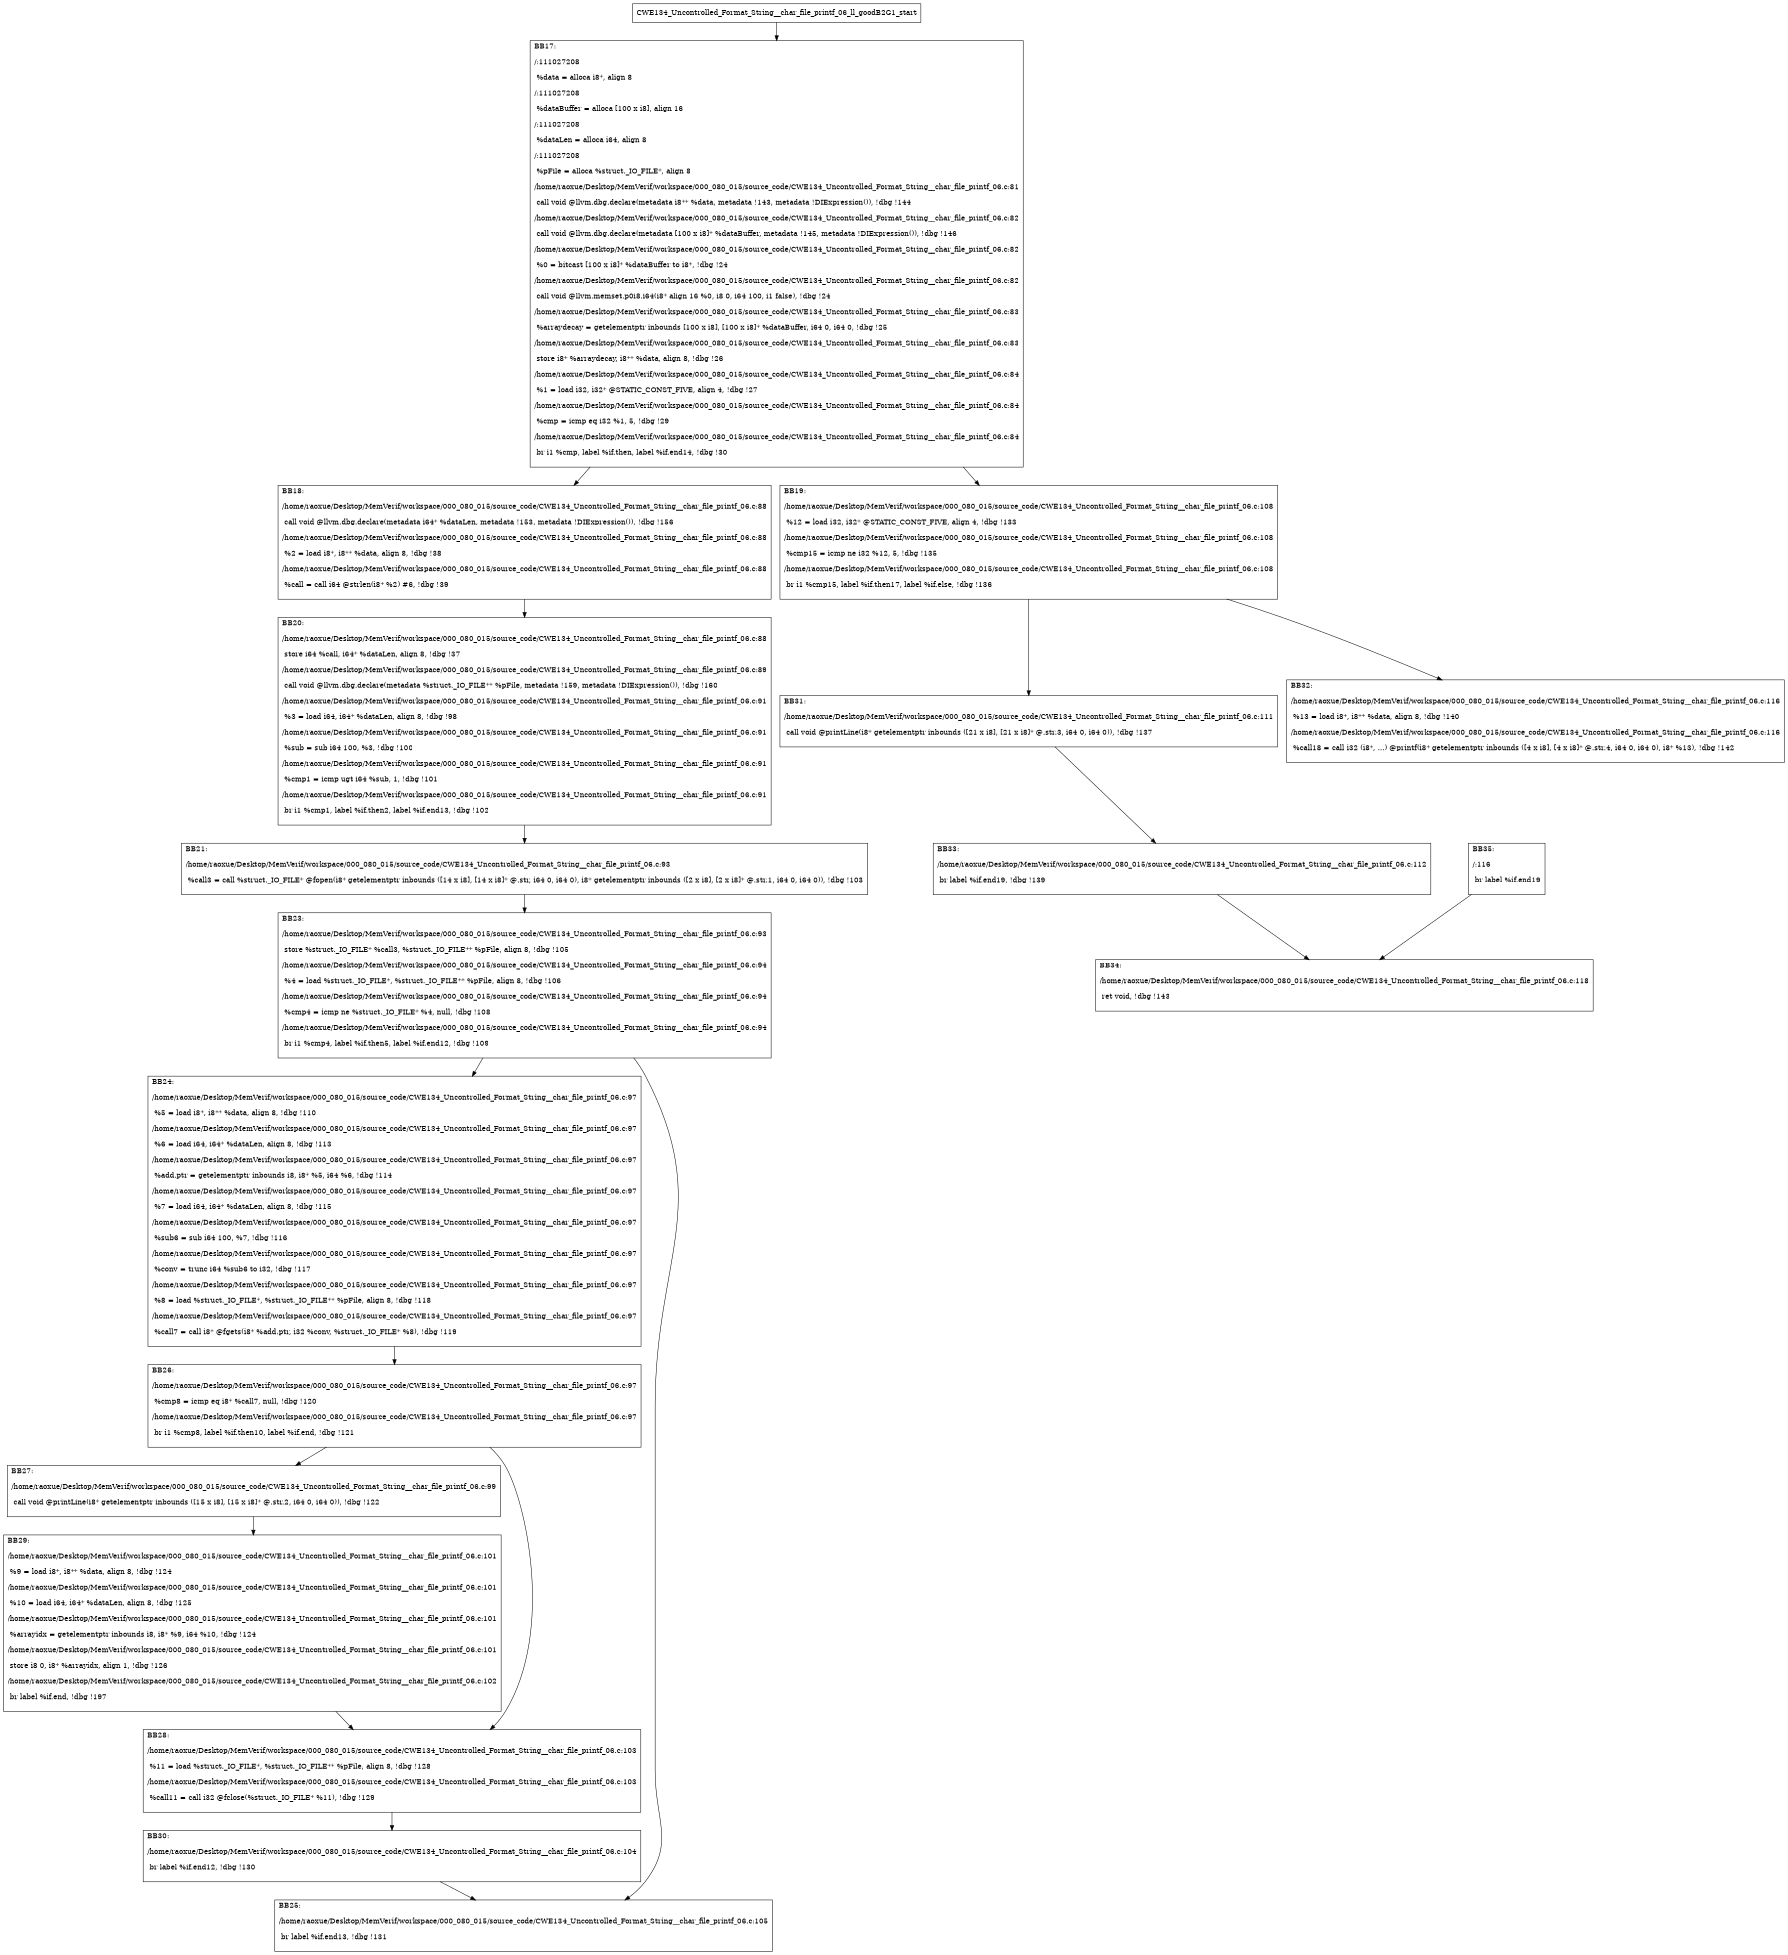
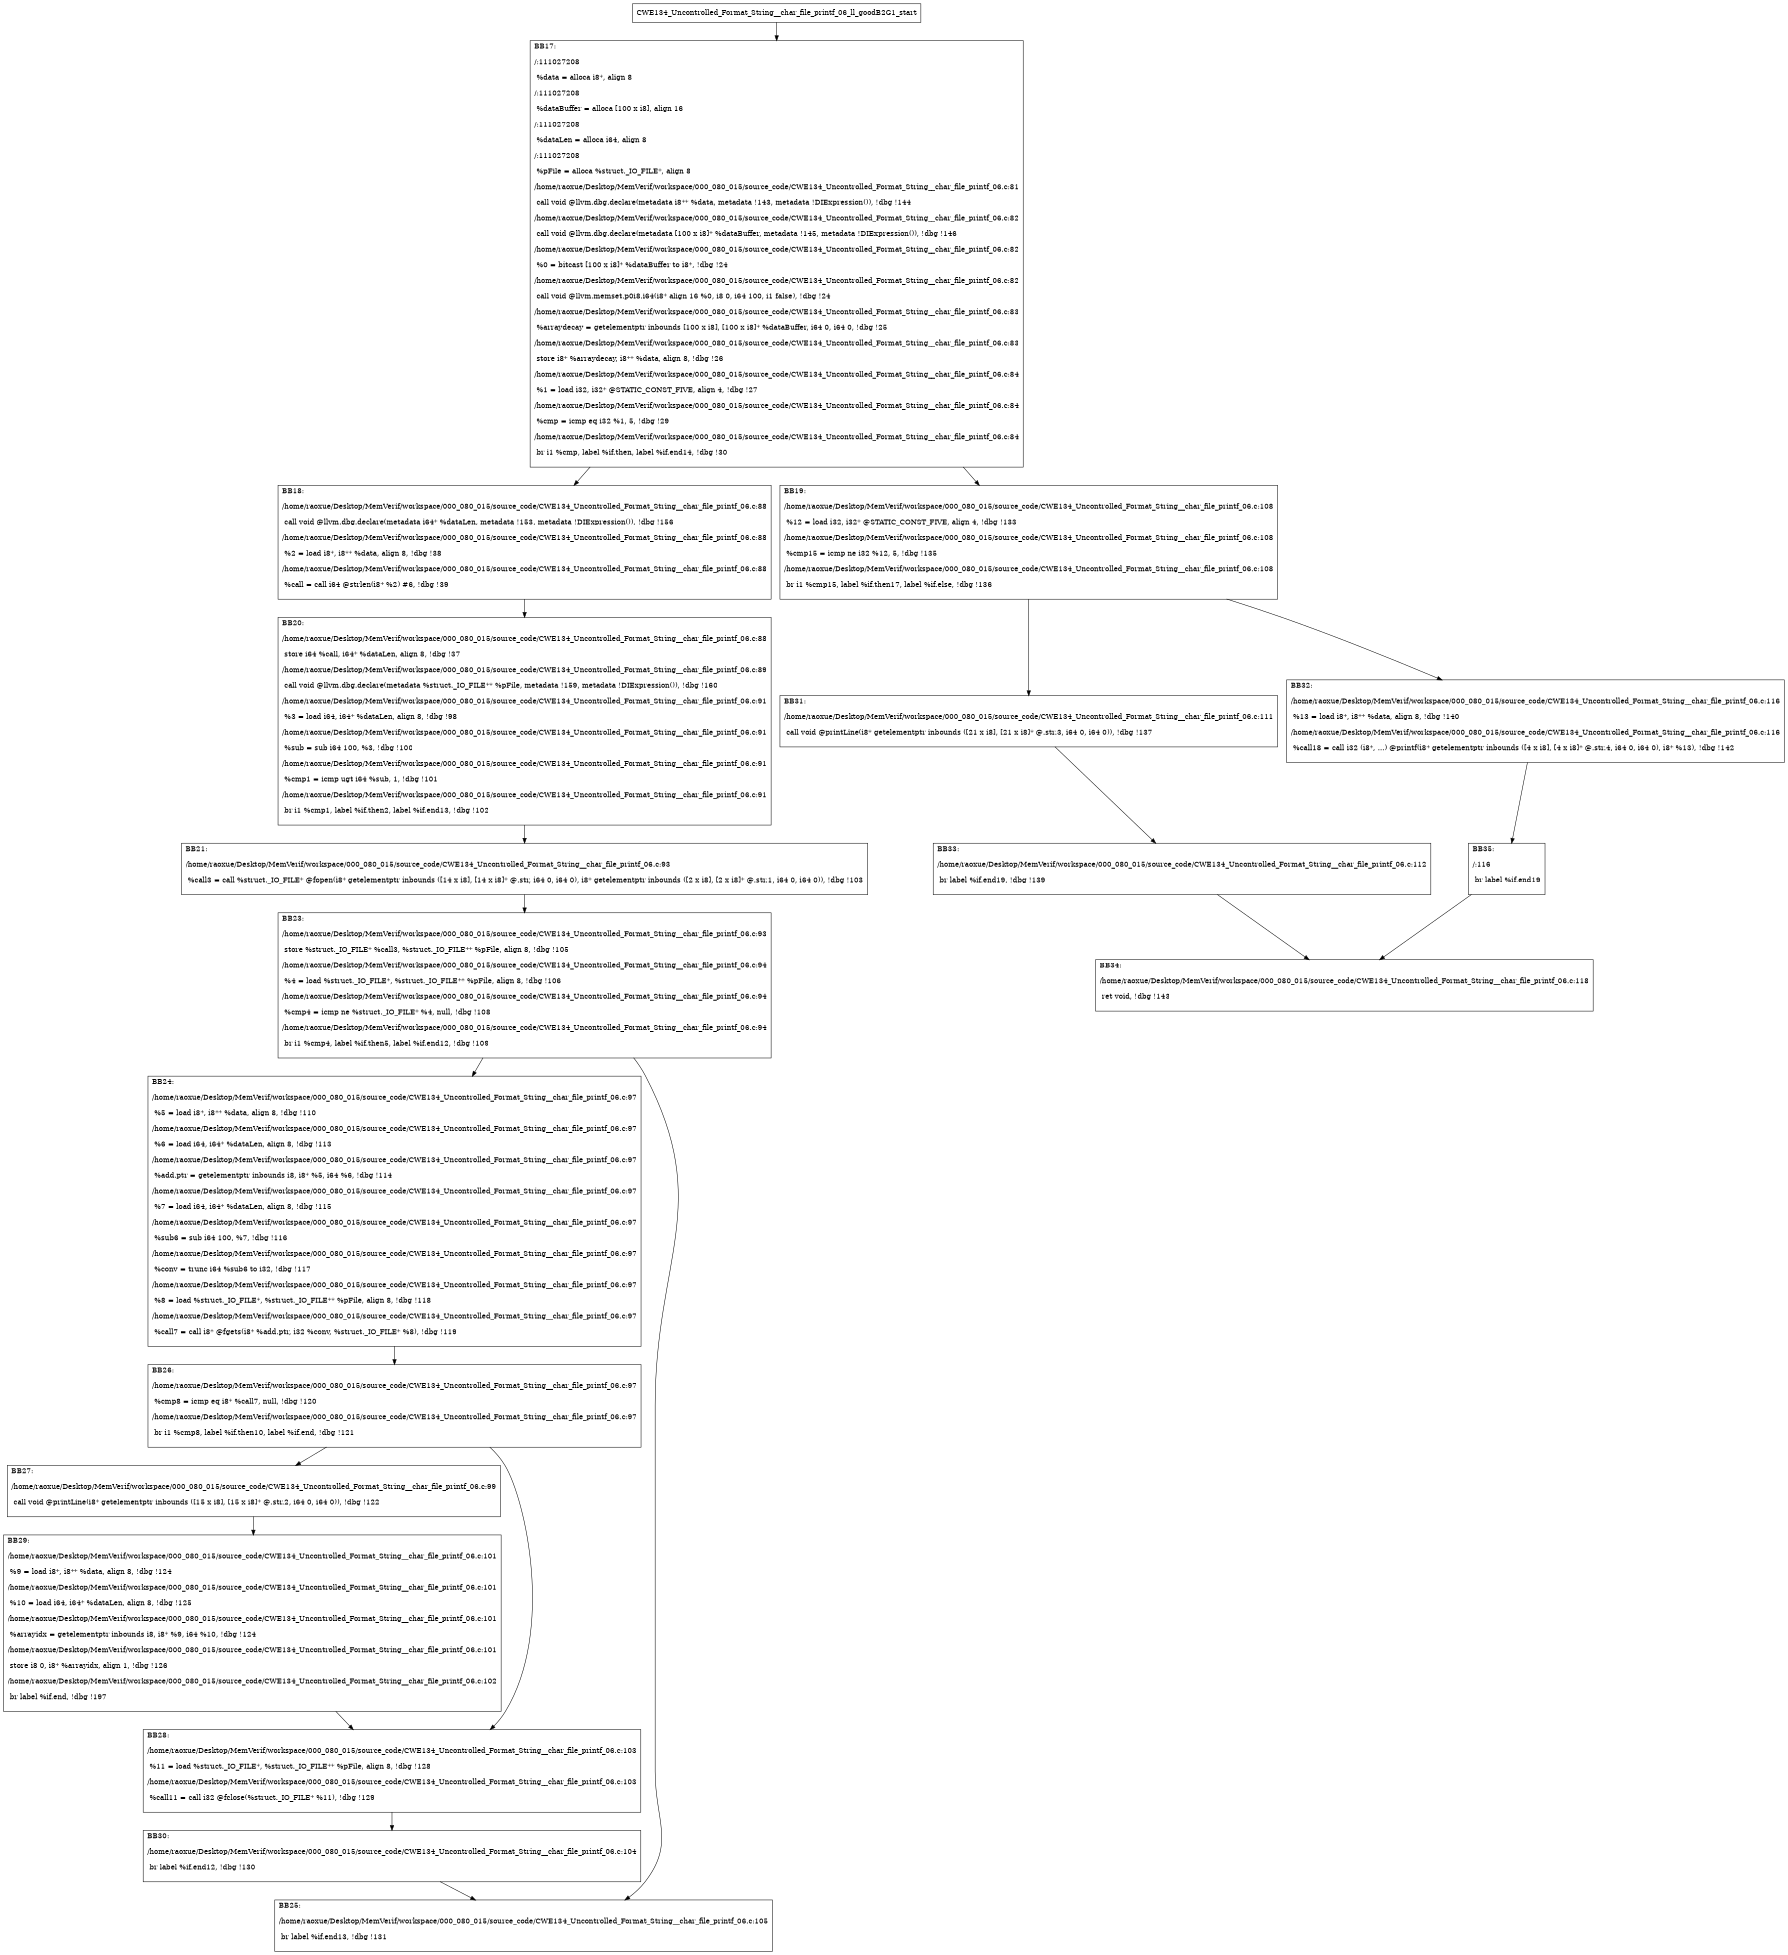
none -> (1520, 800)
